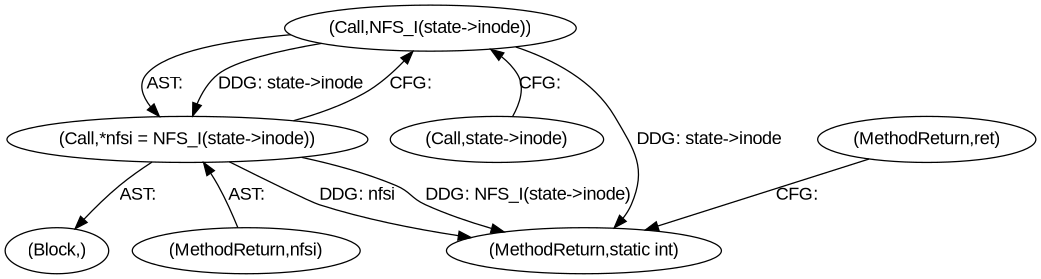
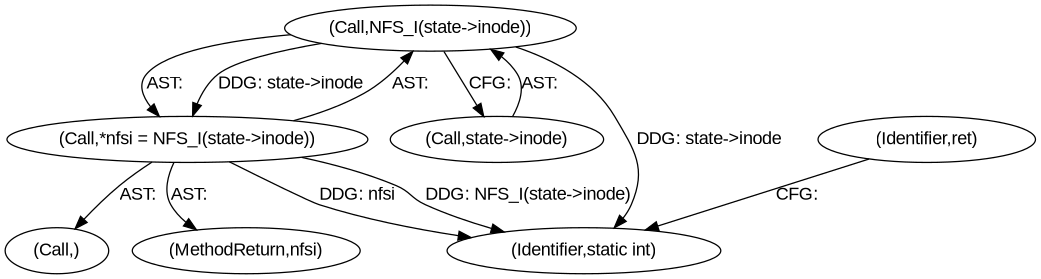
none -> (460, 78)
(413, 84) -> (413, 84)
(542, 84) -> (542, 84)
(927, 139) -> (927, 139)
(226, 200) -> (167, 195)
(57, 251) -> (57, 251)
(584, 251) -> (584, 251)
